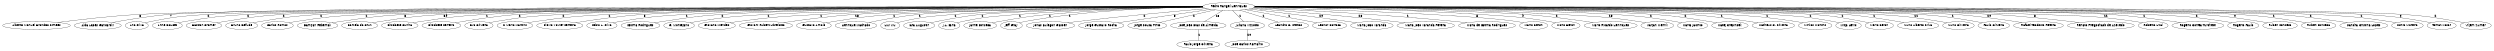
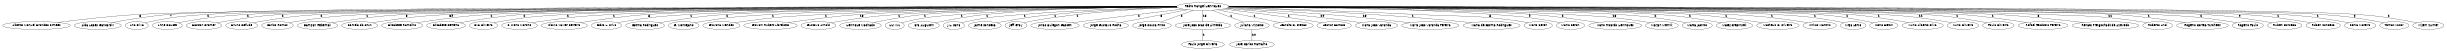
(1989, 16) -> (1993, 16)
(400, 26) -> (402, 26)
(2364, 26) -> none
